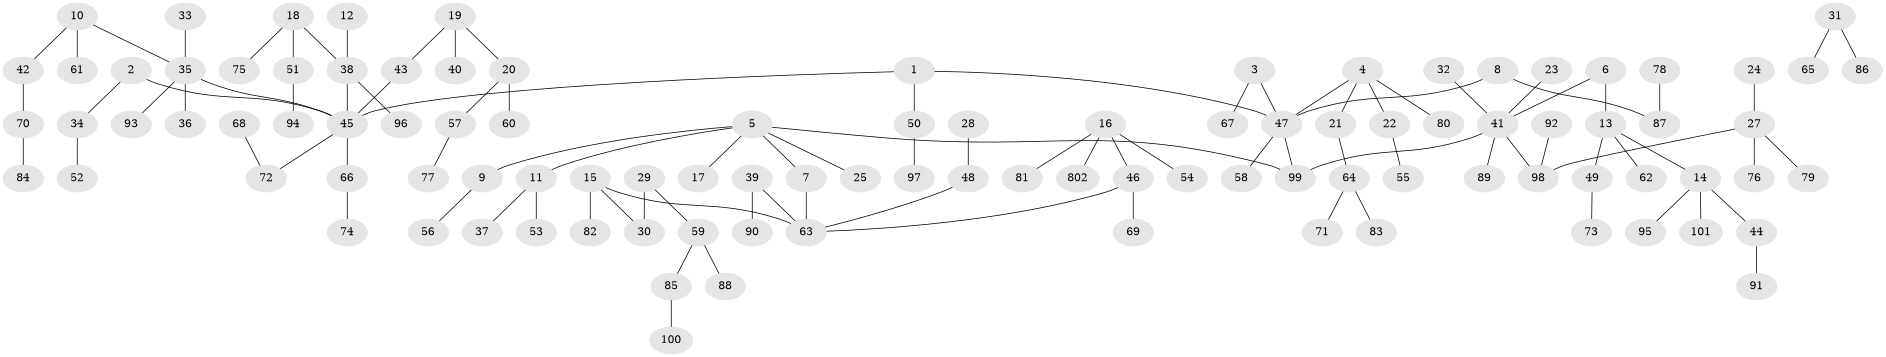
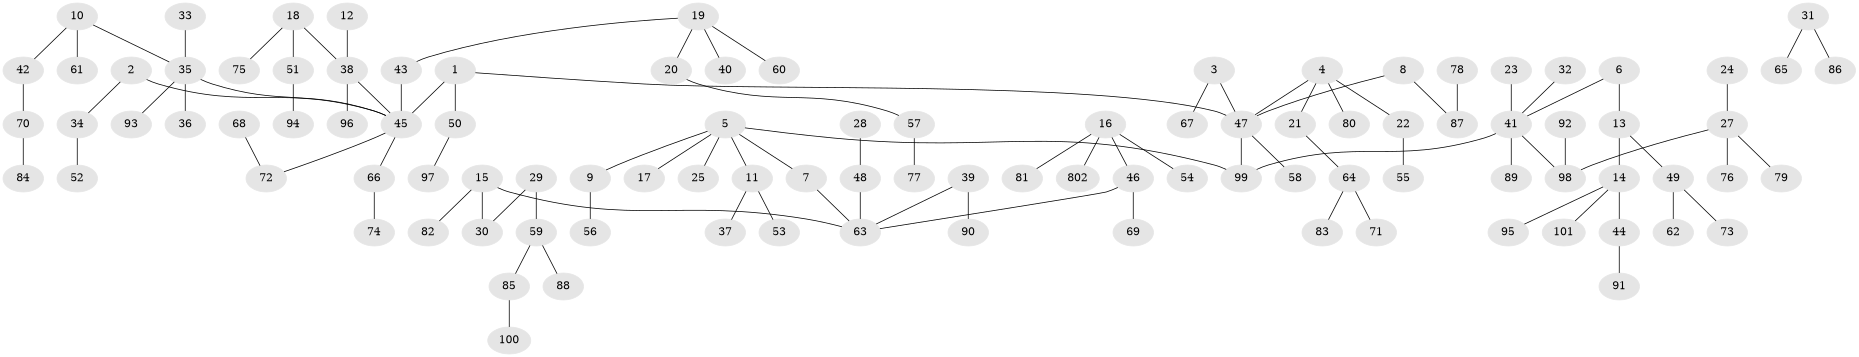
(509, 98) -> (739, 44)
(1629, 155) -> (1673, 206)
